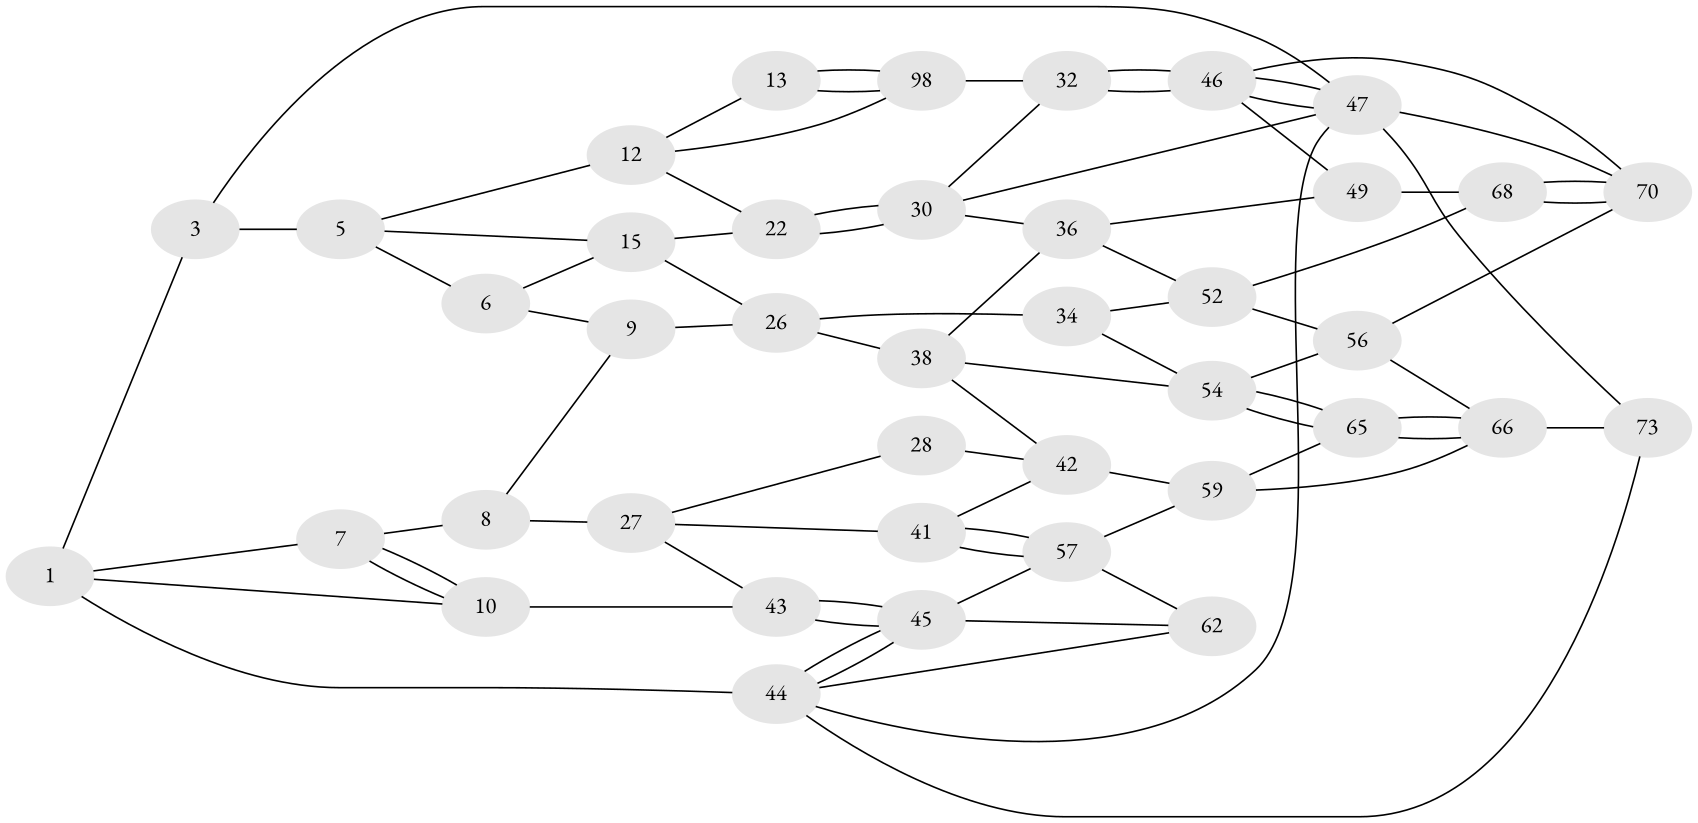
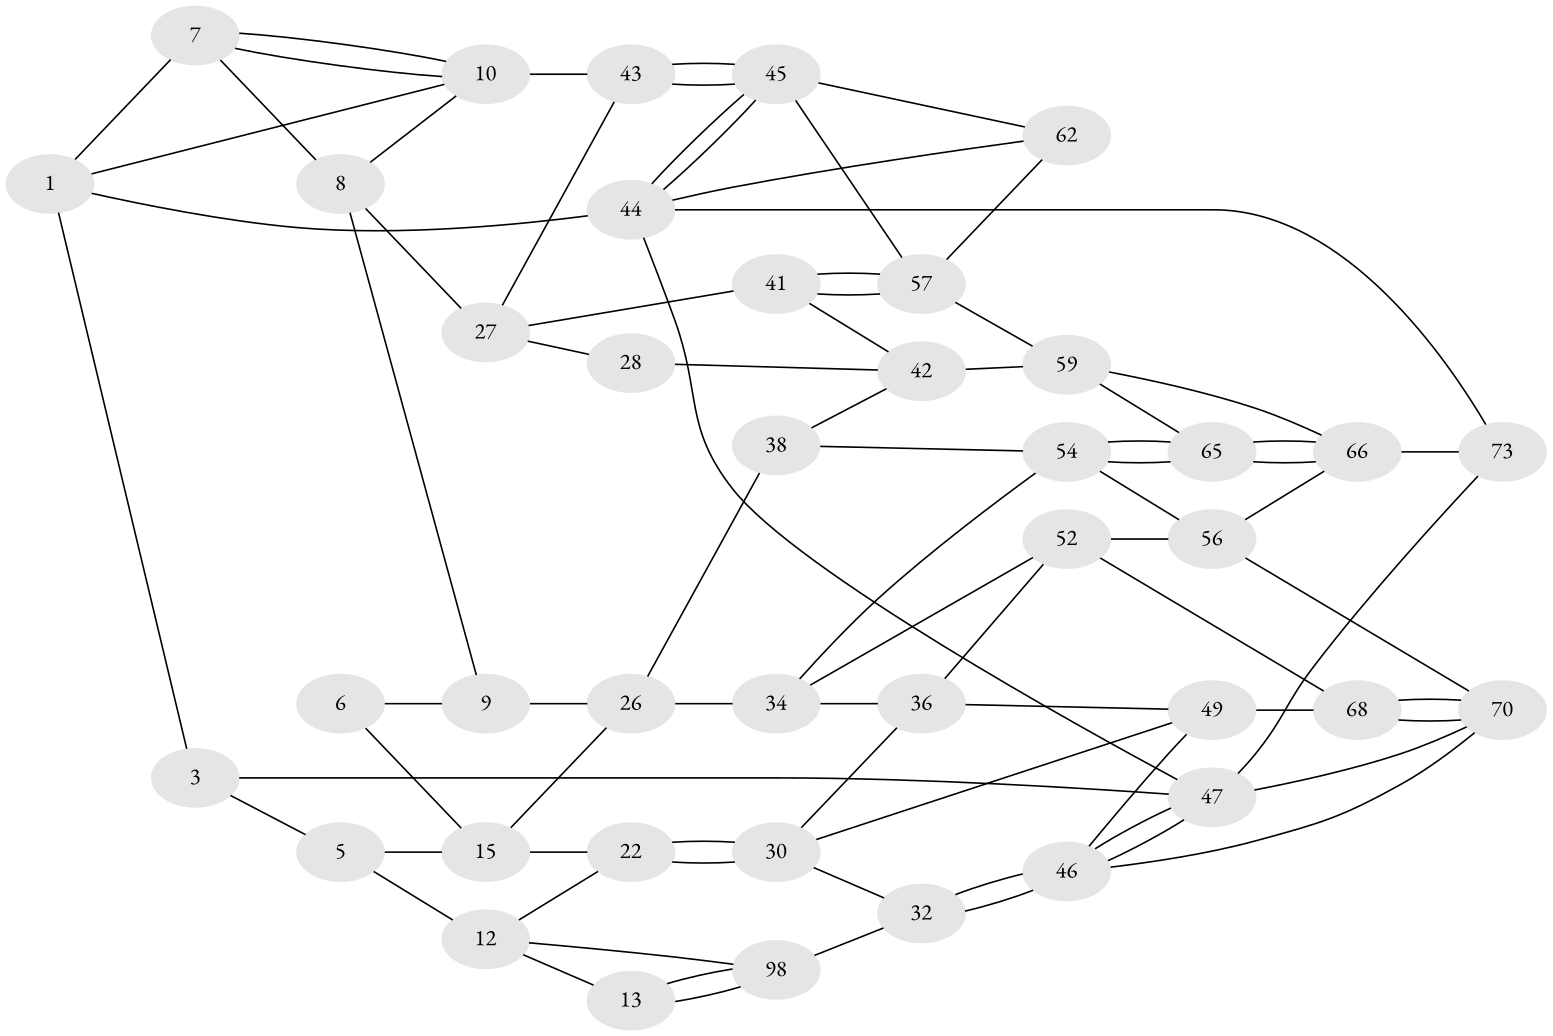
none -> (413, 129)
(1139, 157) -> (1021, 772)
(413, 266) -> none
(994, 294) -> (849, 704)
